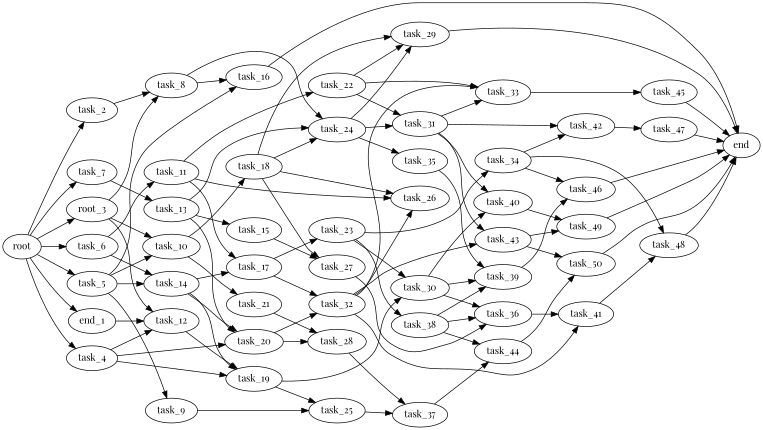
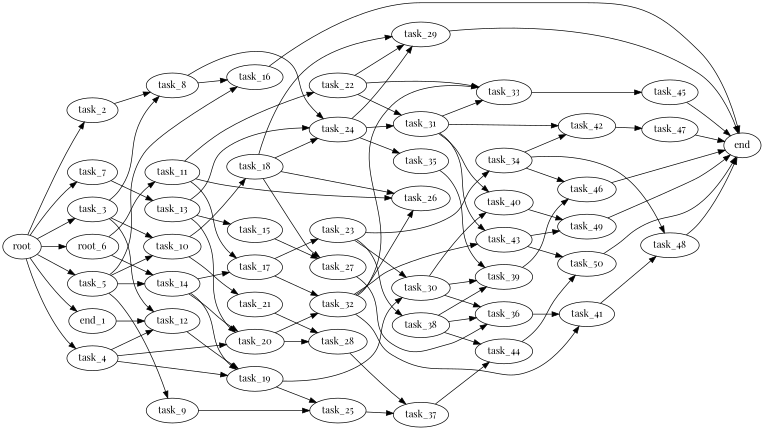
(92, 209) -> (92, 209)
(92, 247) -> (92, 247)
